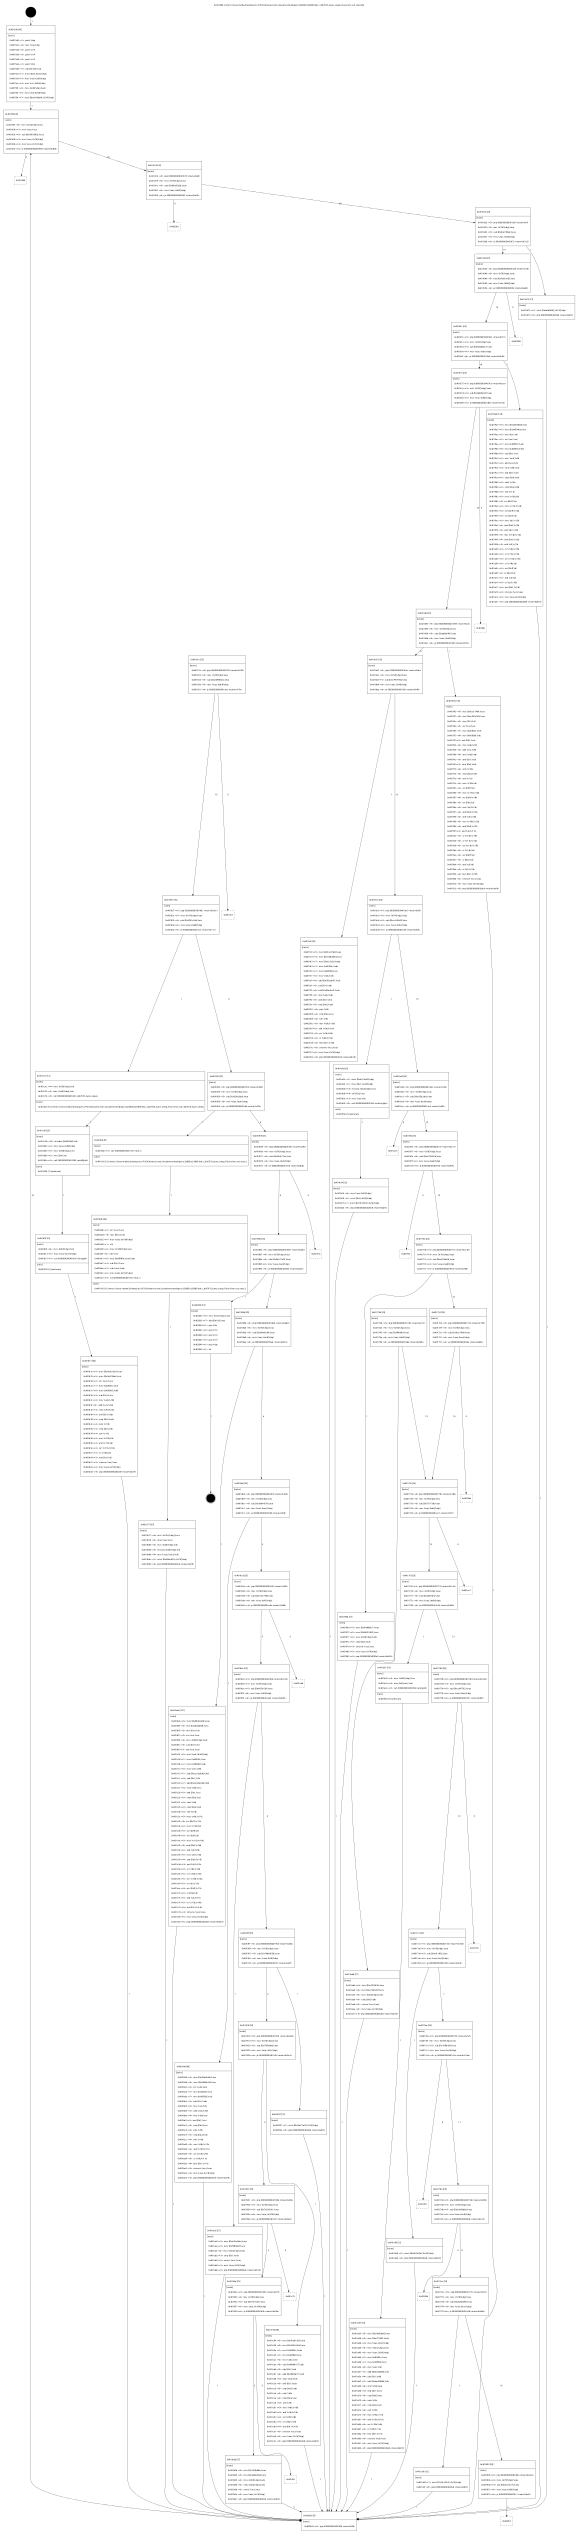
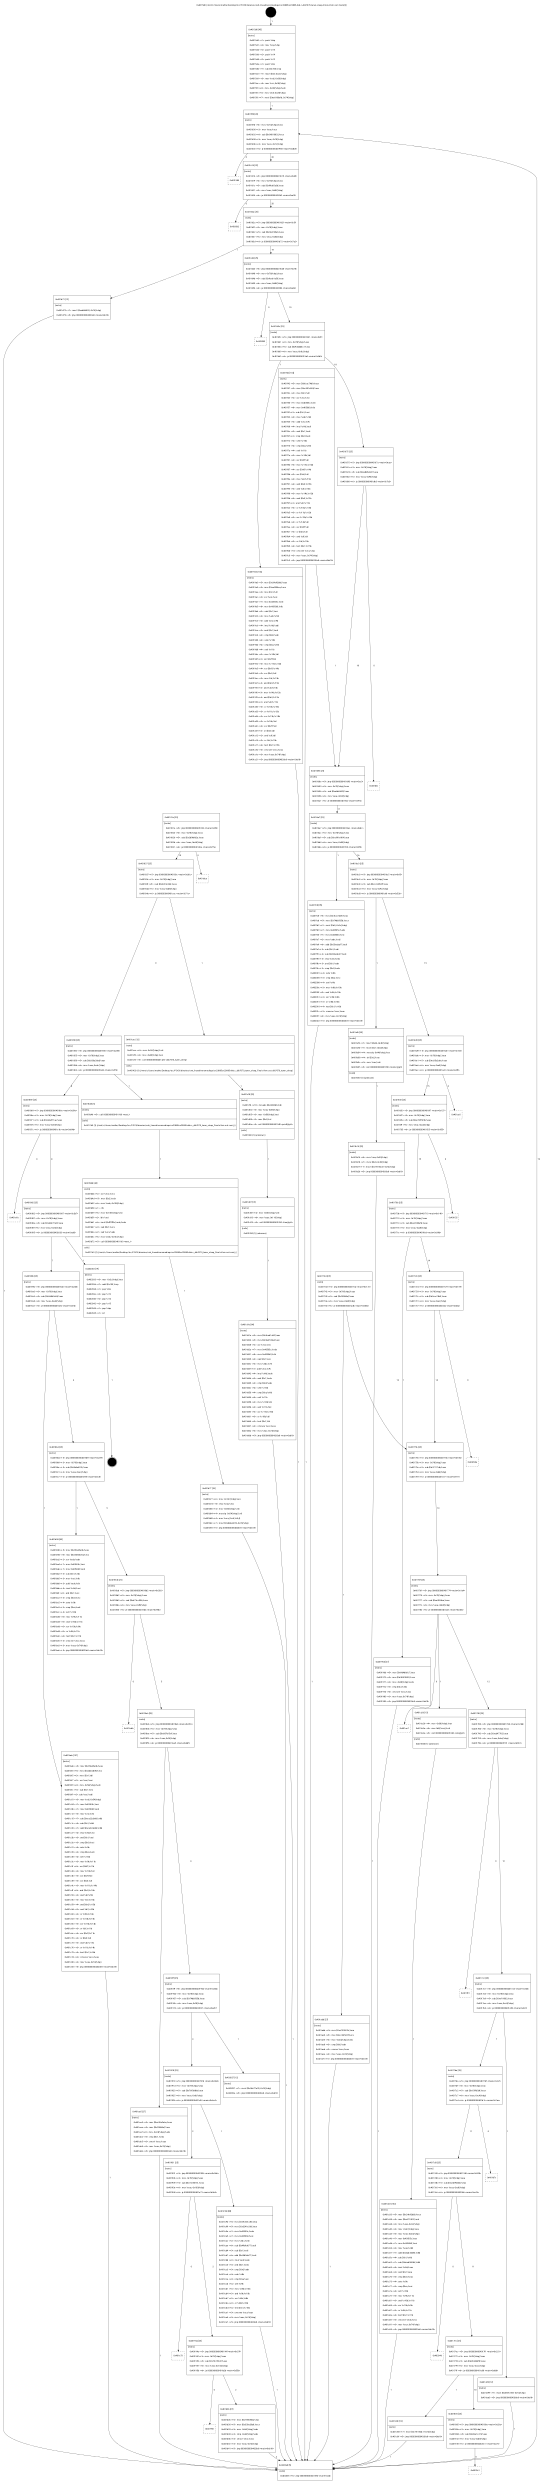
(451, 671) -> (326, 665)
(450, 1551) -> (434, 1678)
(323, 2321) -> none
(203, 2391) -> none
